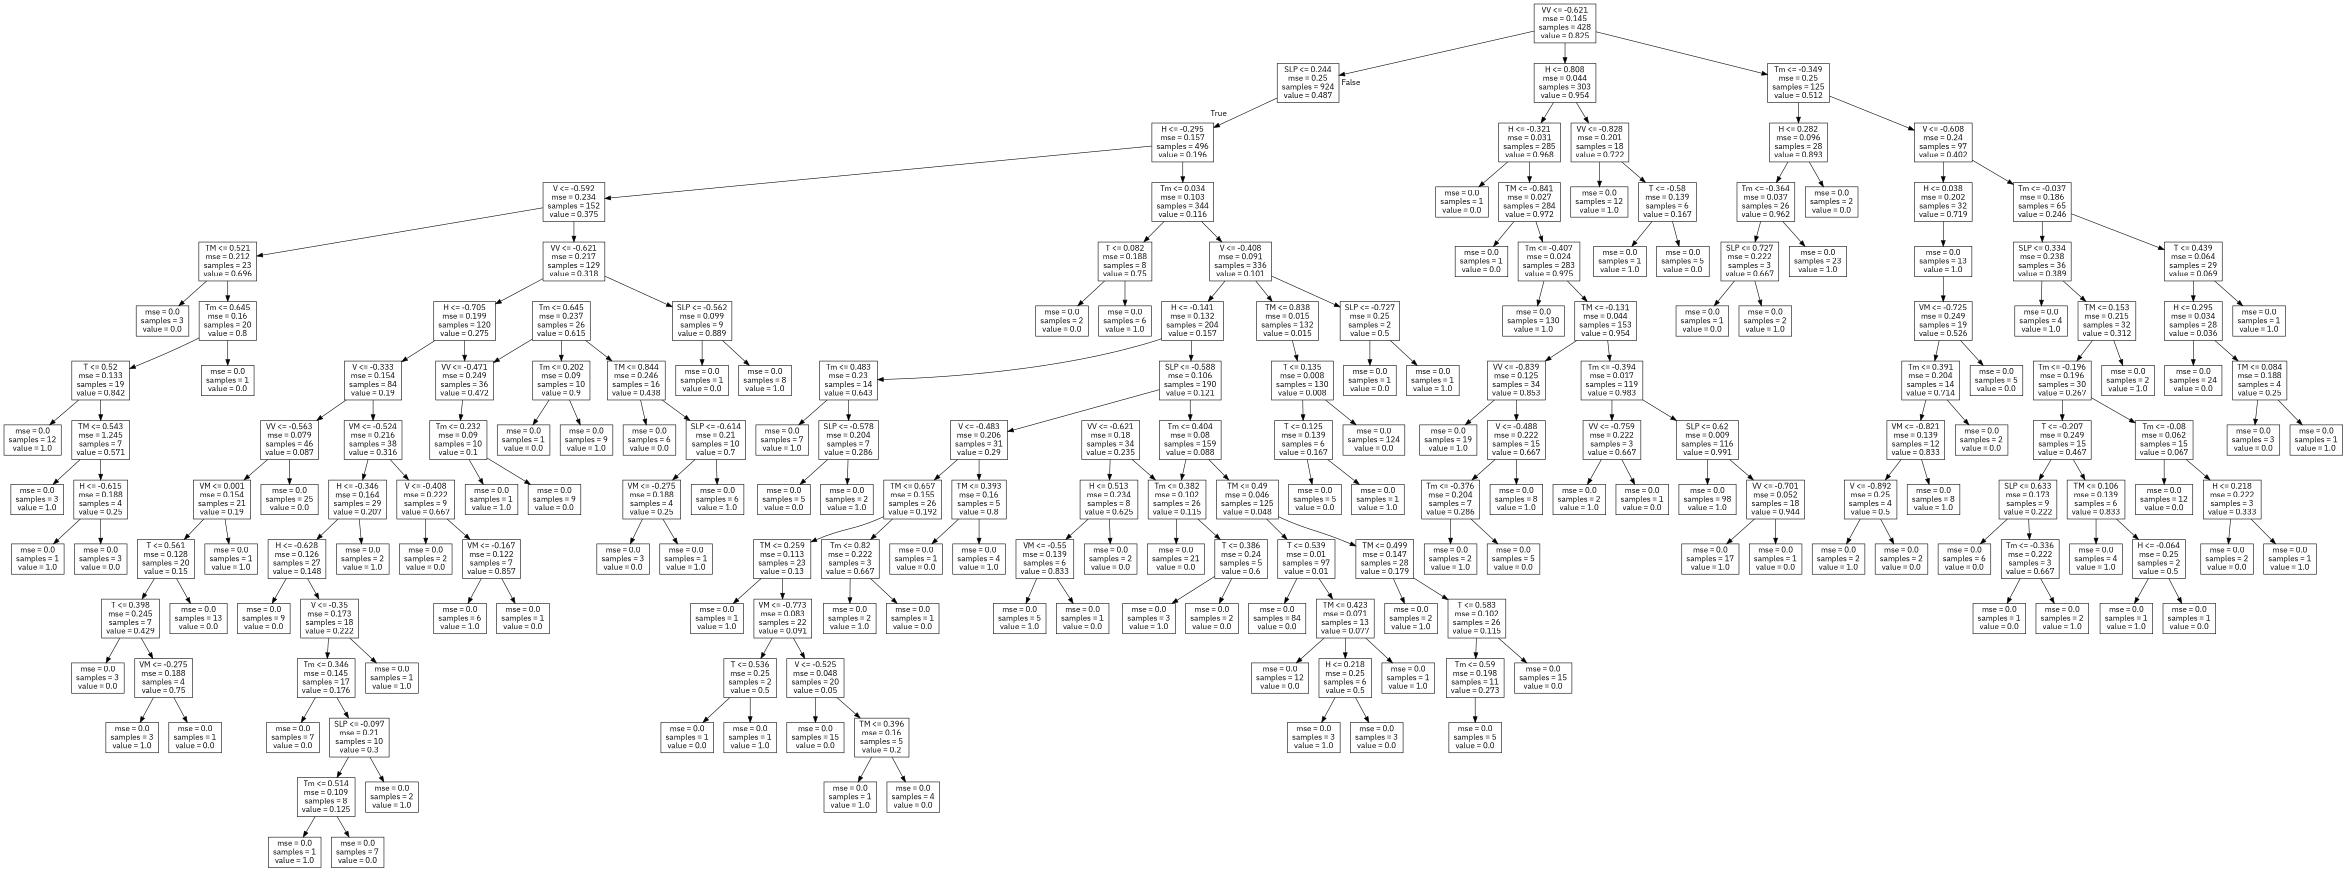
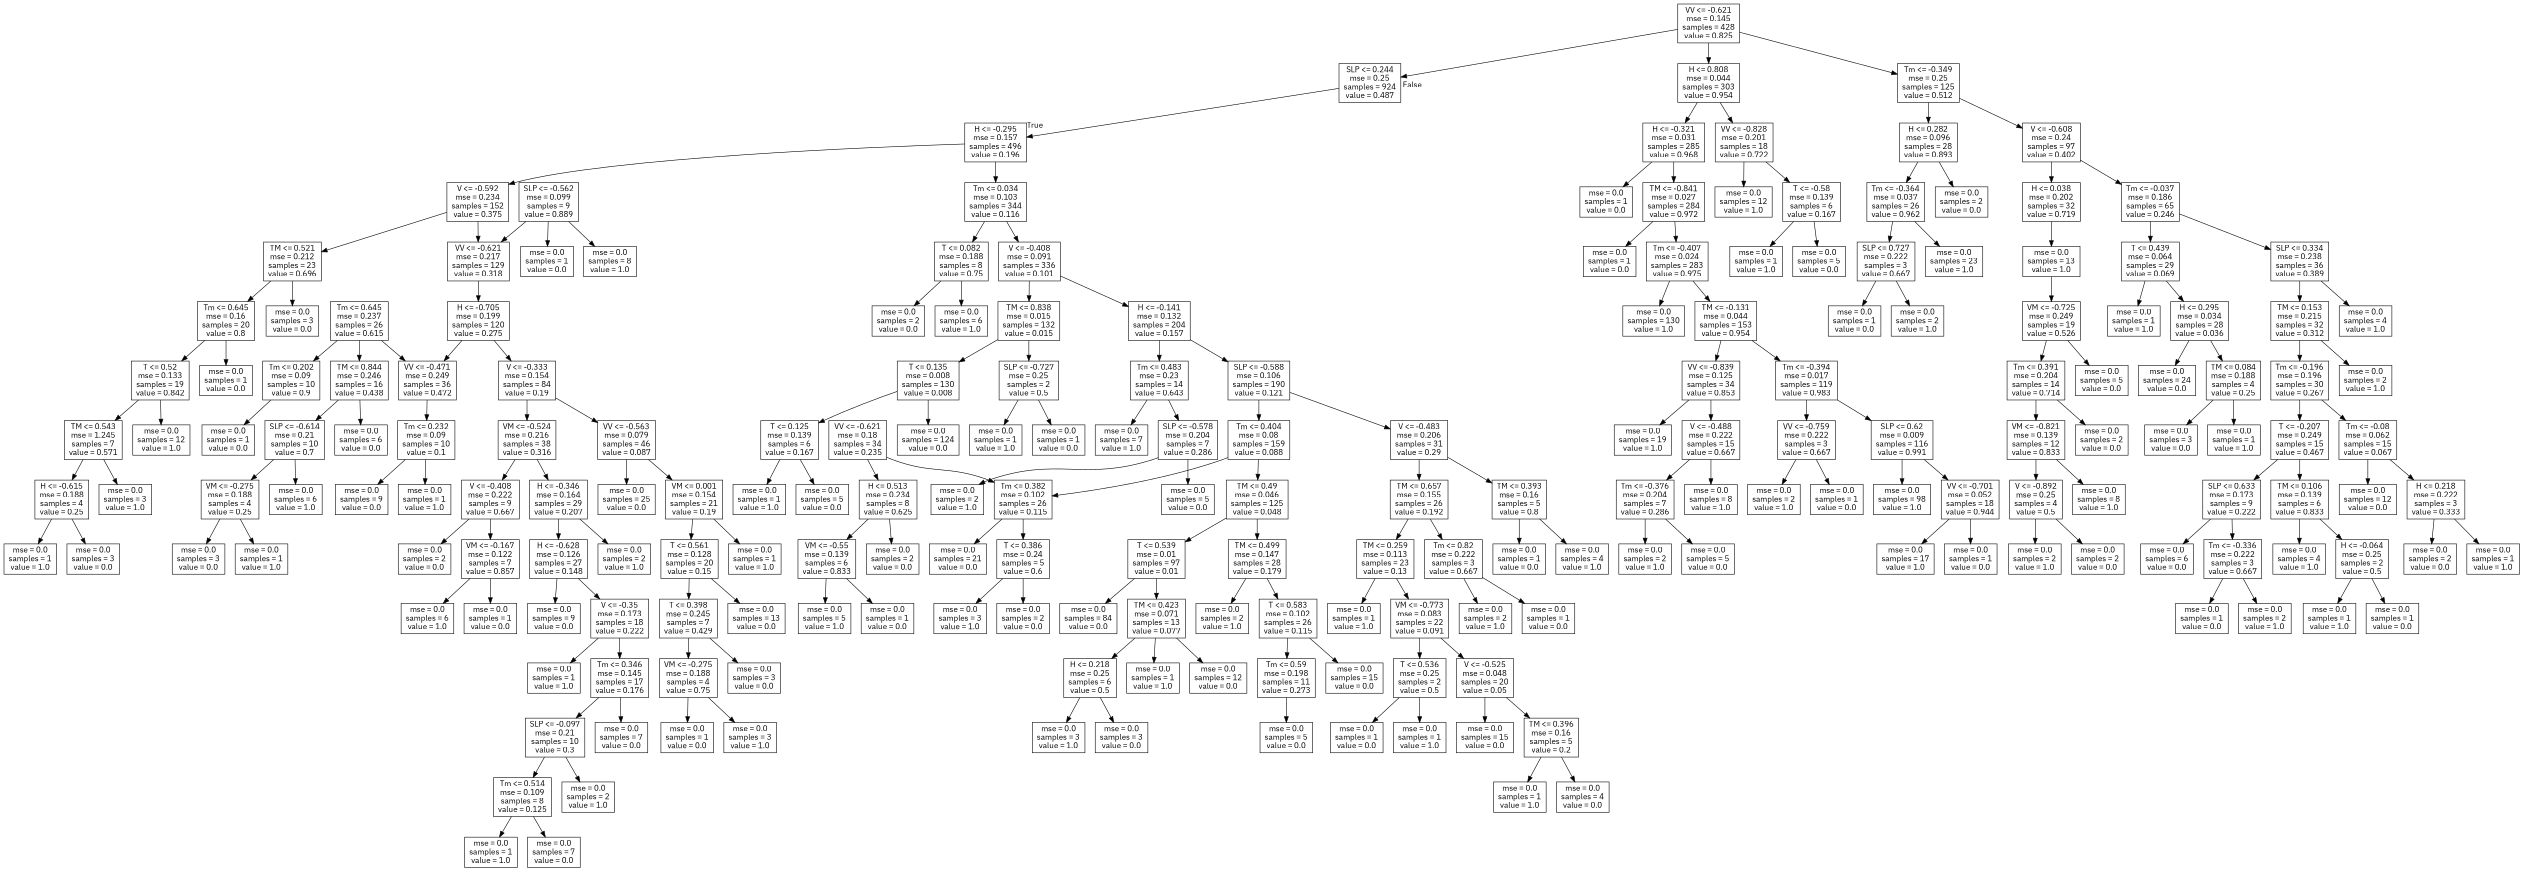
(636, 290) -> (516, 230)
(1303, 290) -> (1029, 348)
(587, 440) -> none
